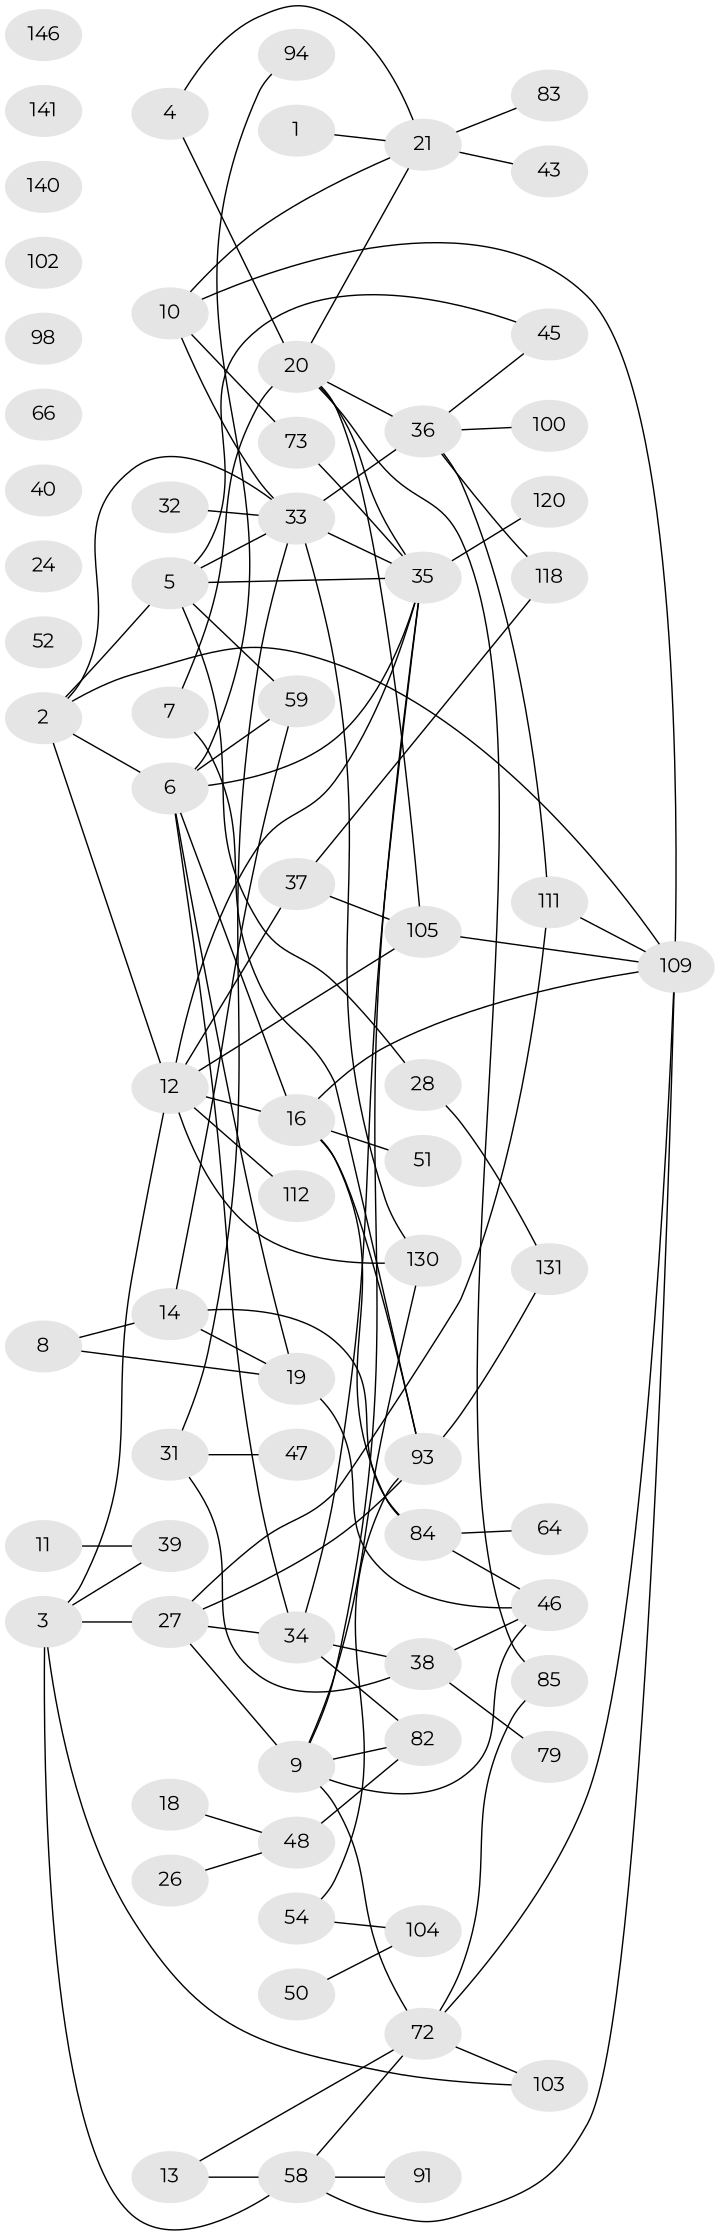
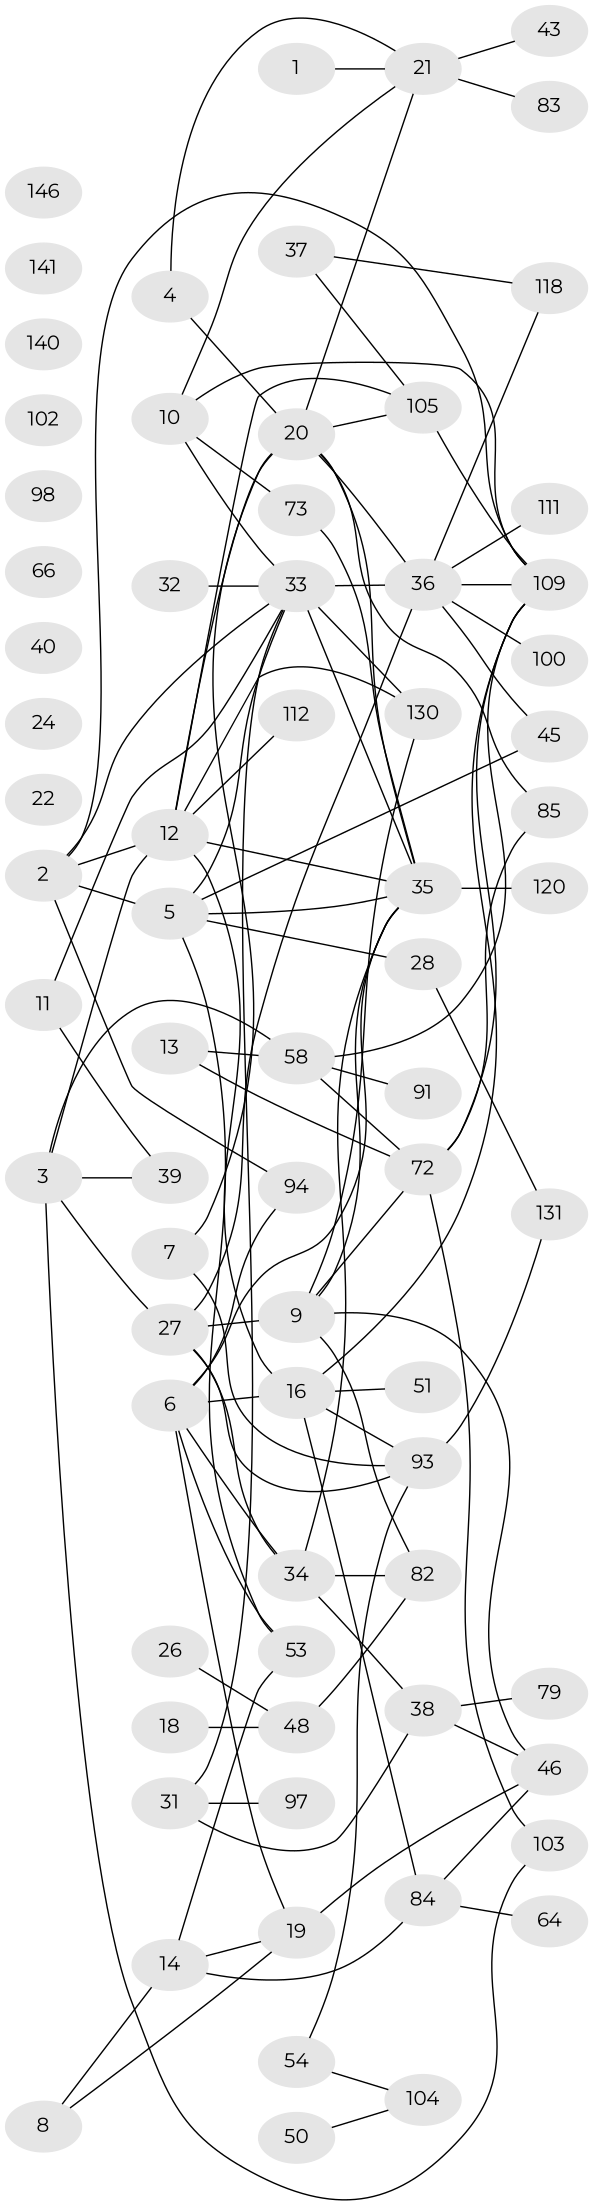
(44, 642) -> (44, 800)
(297, 701) -> (297, 1651)
(107, 753) -> (123, 1067)
none -> (146, 781)
(613, 935) -> (487, 585)
(257, 947) -> (212, 628)
(453, 1312) -> (278, 954)
(297, 1455) -> (297, 1803)
